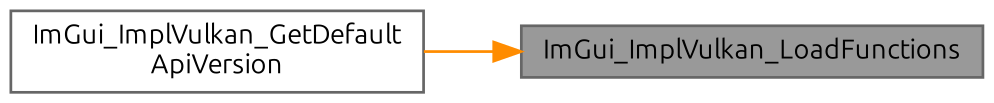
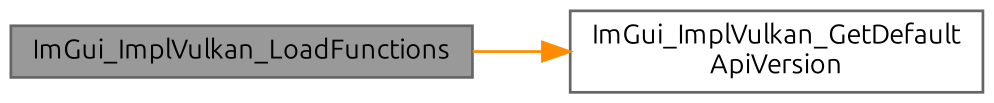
(459, 52) -> (507, 52)
